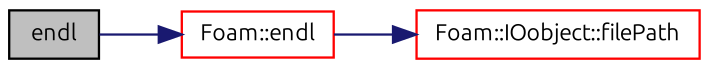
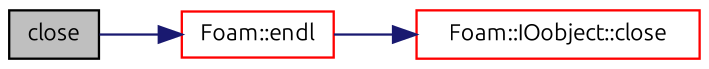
(54, 35) -> (54, 35)
(558, 35) -> (558, 35)
